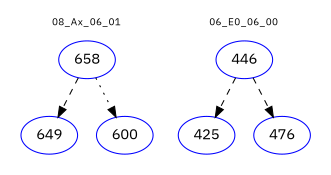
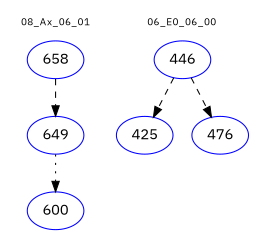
(103, 93) -> (56, 168)
